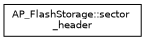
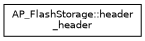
(73, 20) -> (73, 20)
